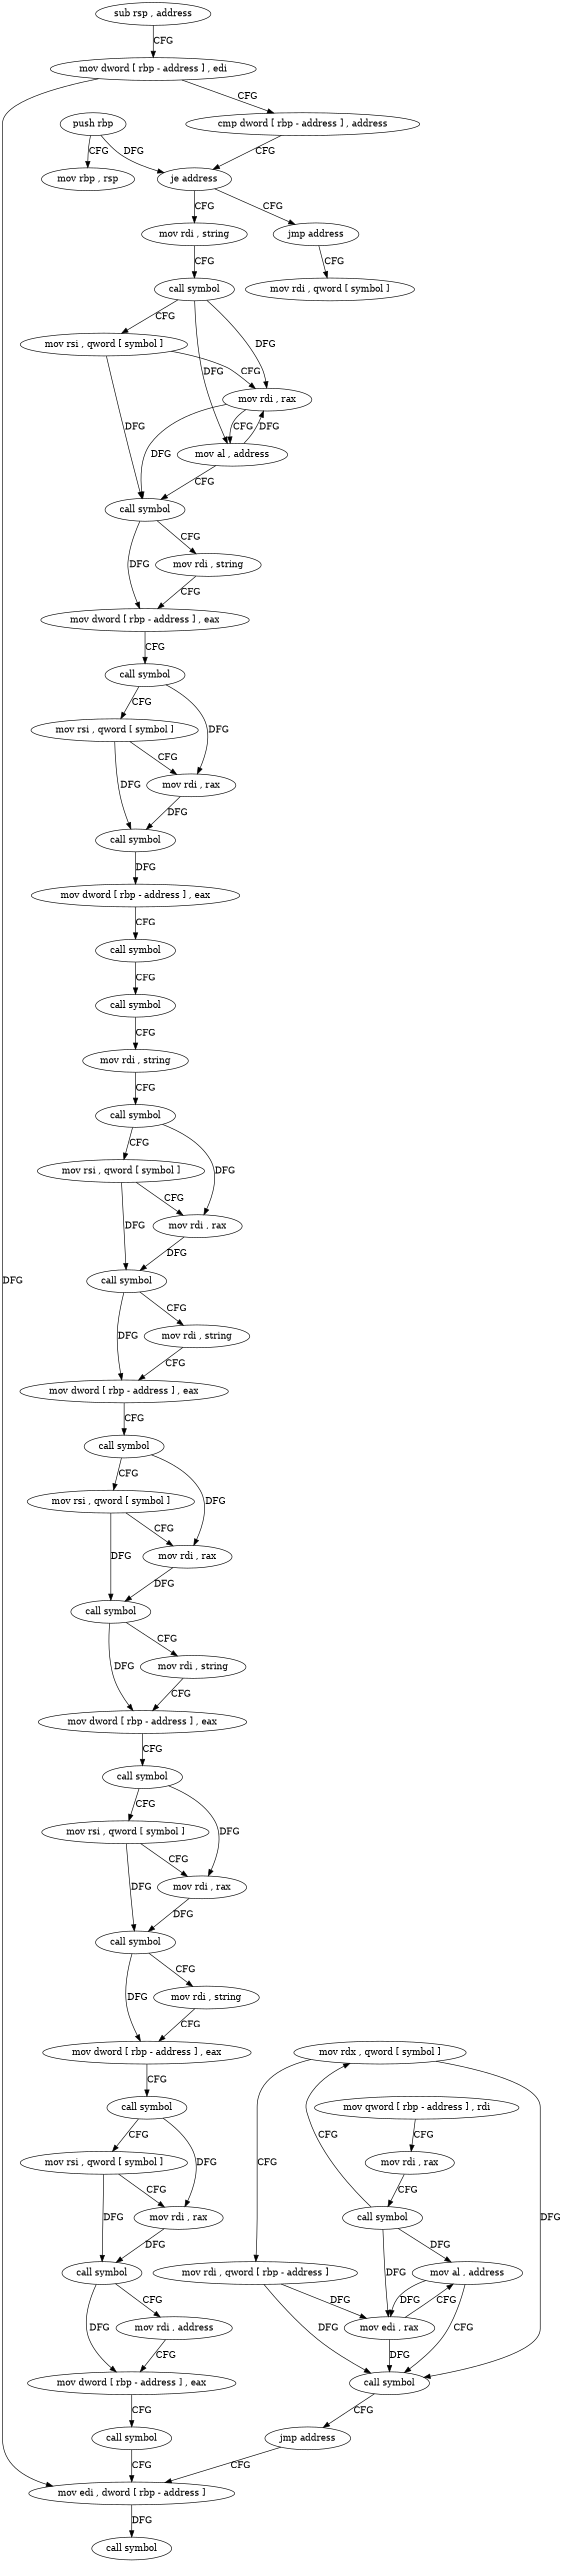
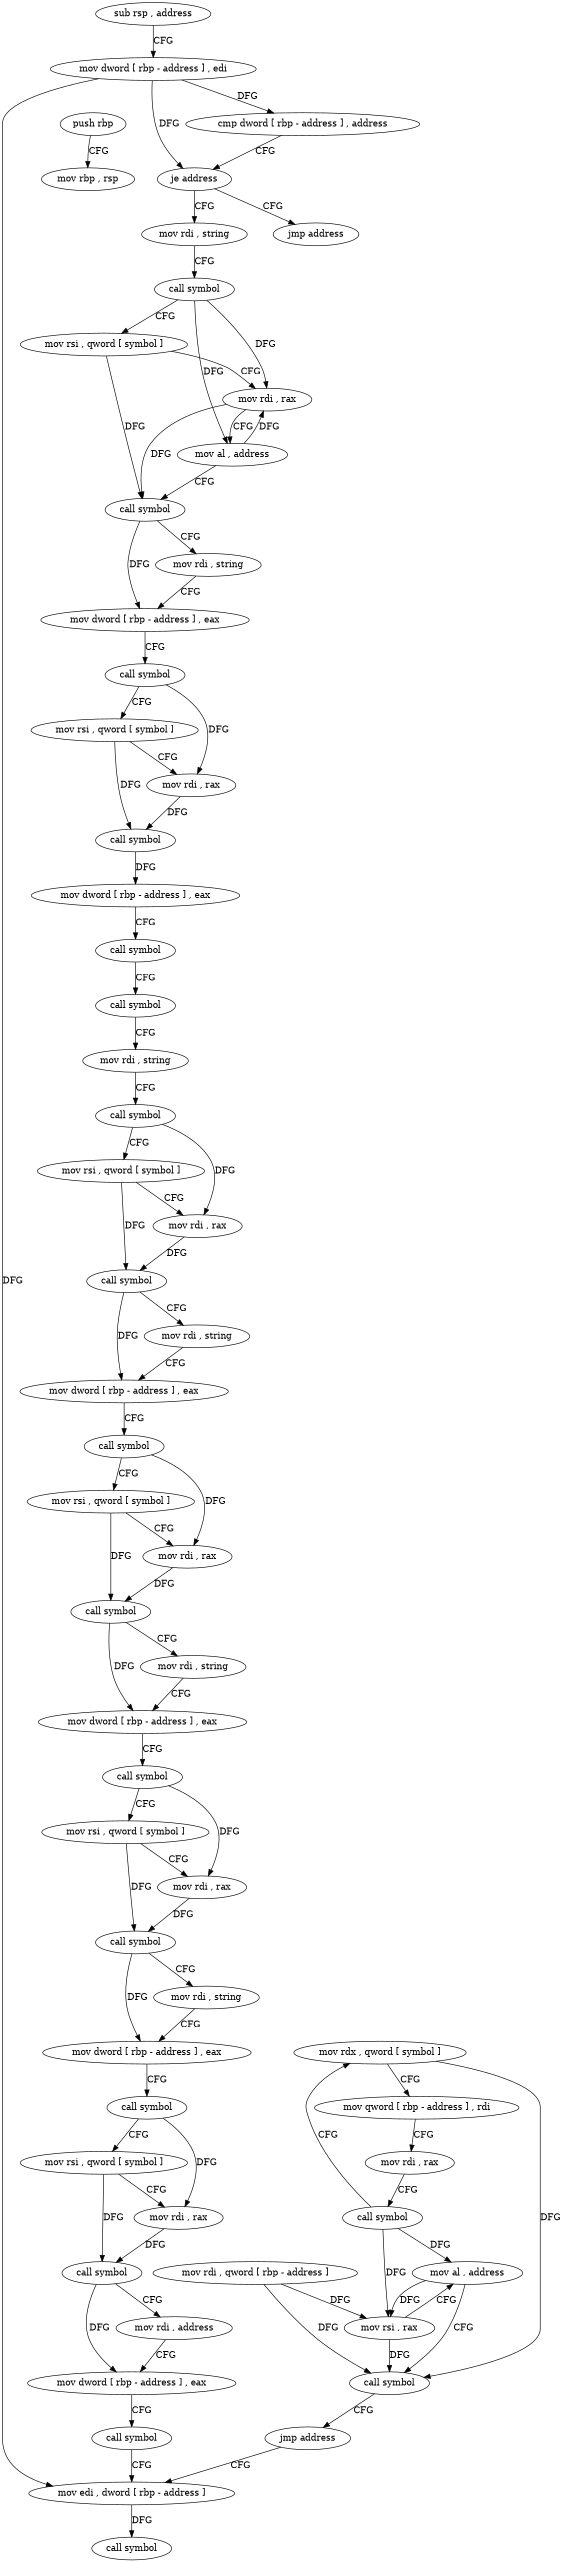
(248, 97) -> (248, 97)
(126, 158) -> (156, 125)
(330, 289) -> none
(257, 2142) -> (397, 2078)
(390, 2328) -> (390, 2328)
